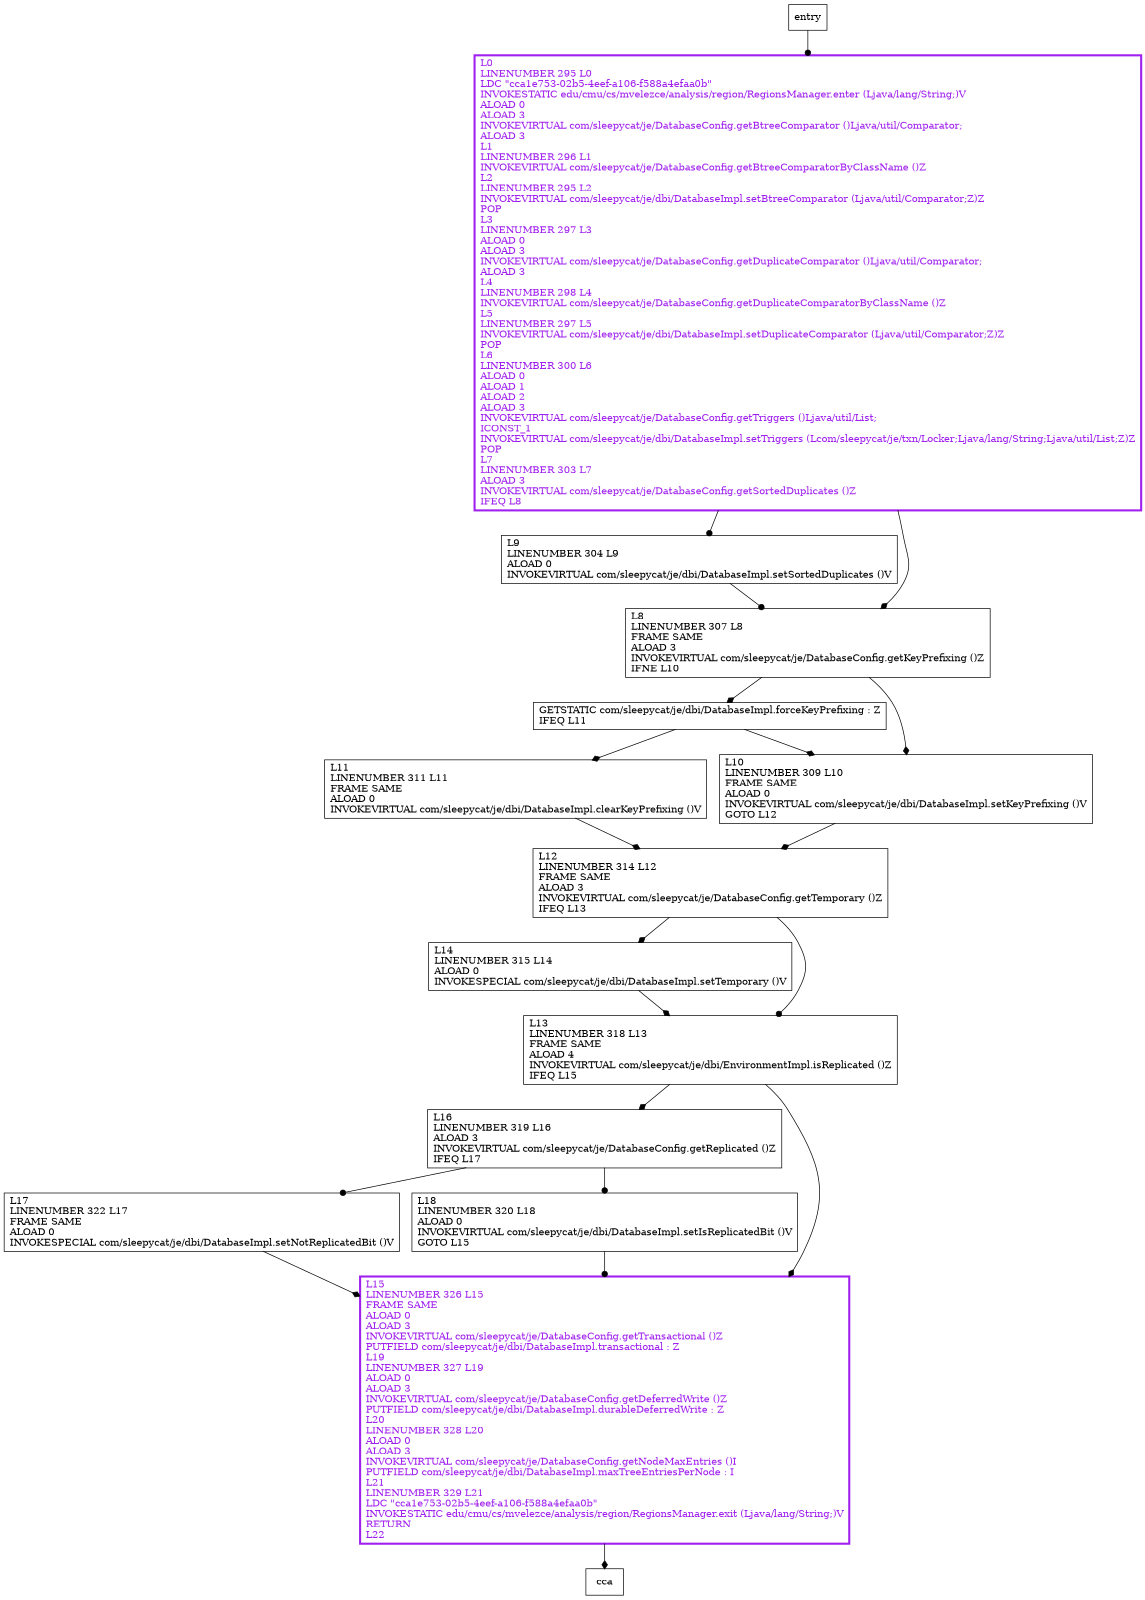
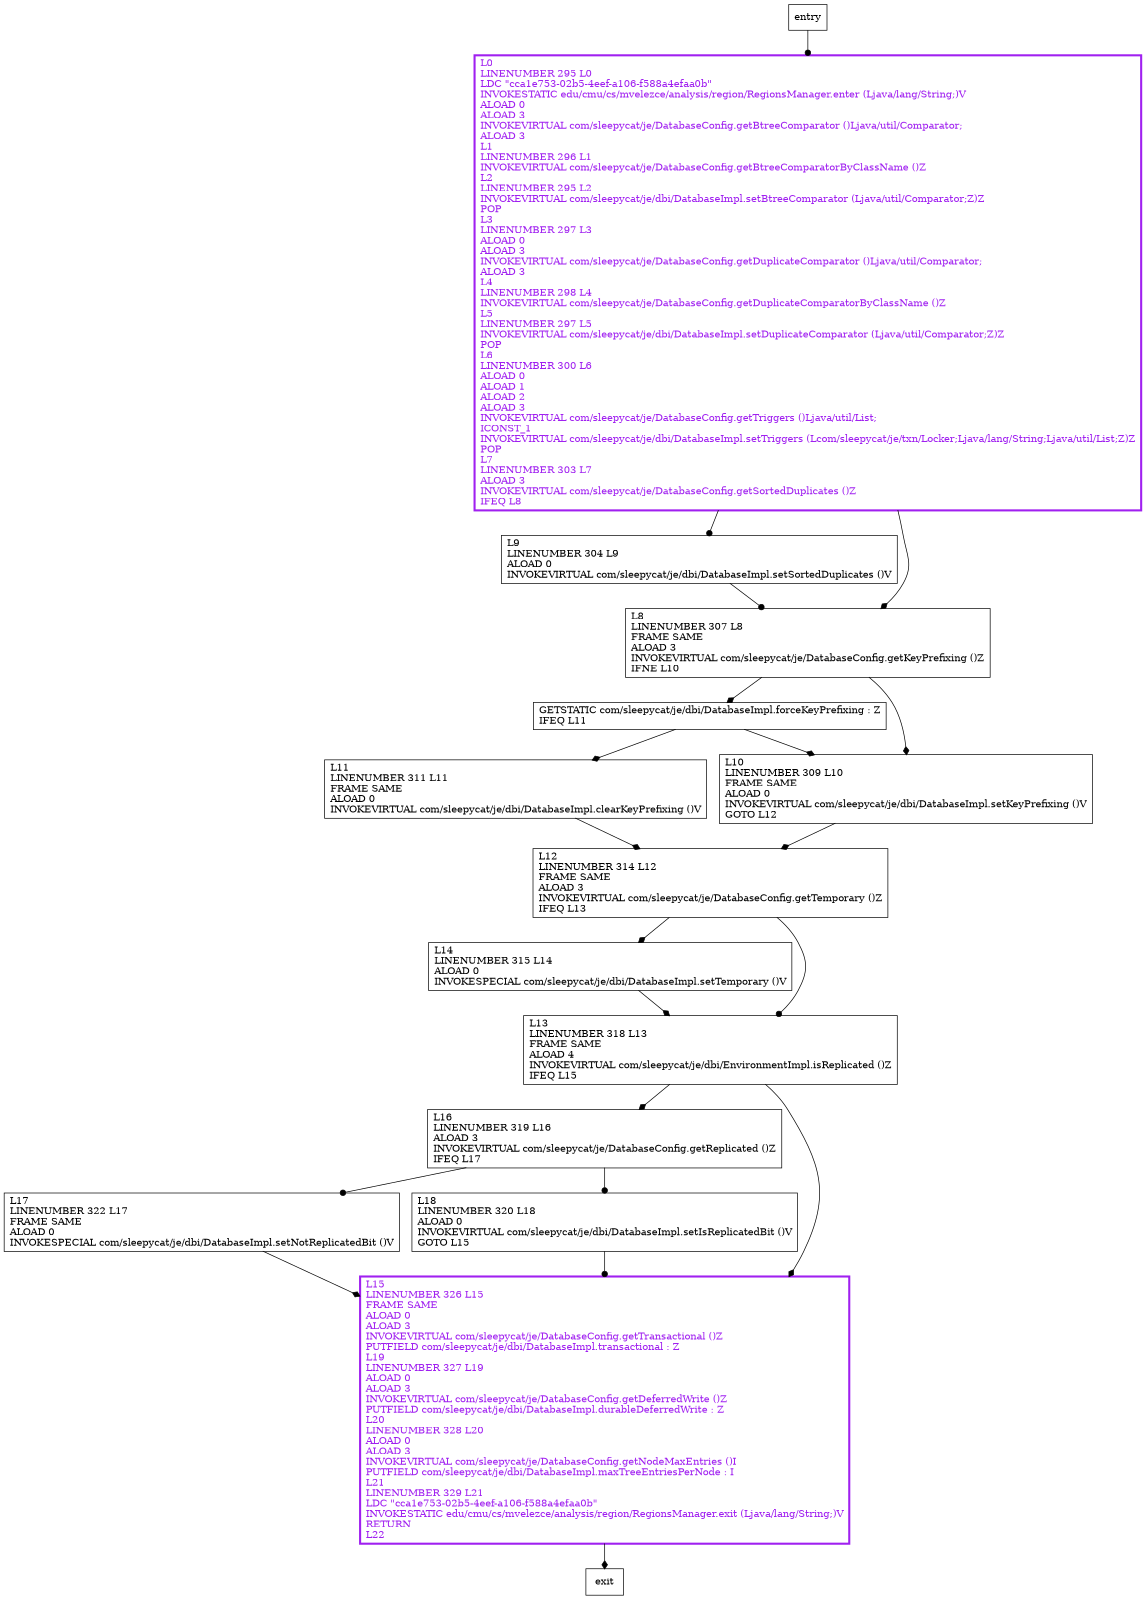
(605, 1582) -> (605, 1582)
